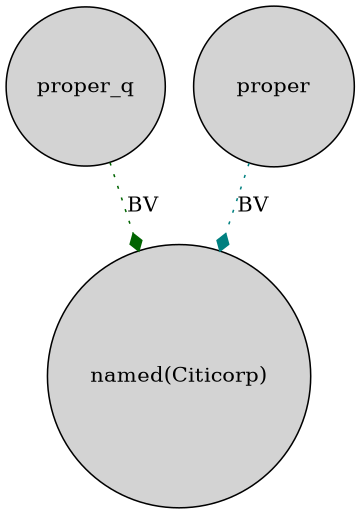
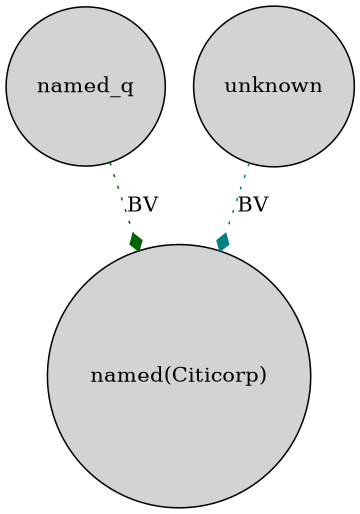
(86, 86) -> (86, 86)
(274, 86) -> (274, 86)
